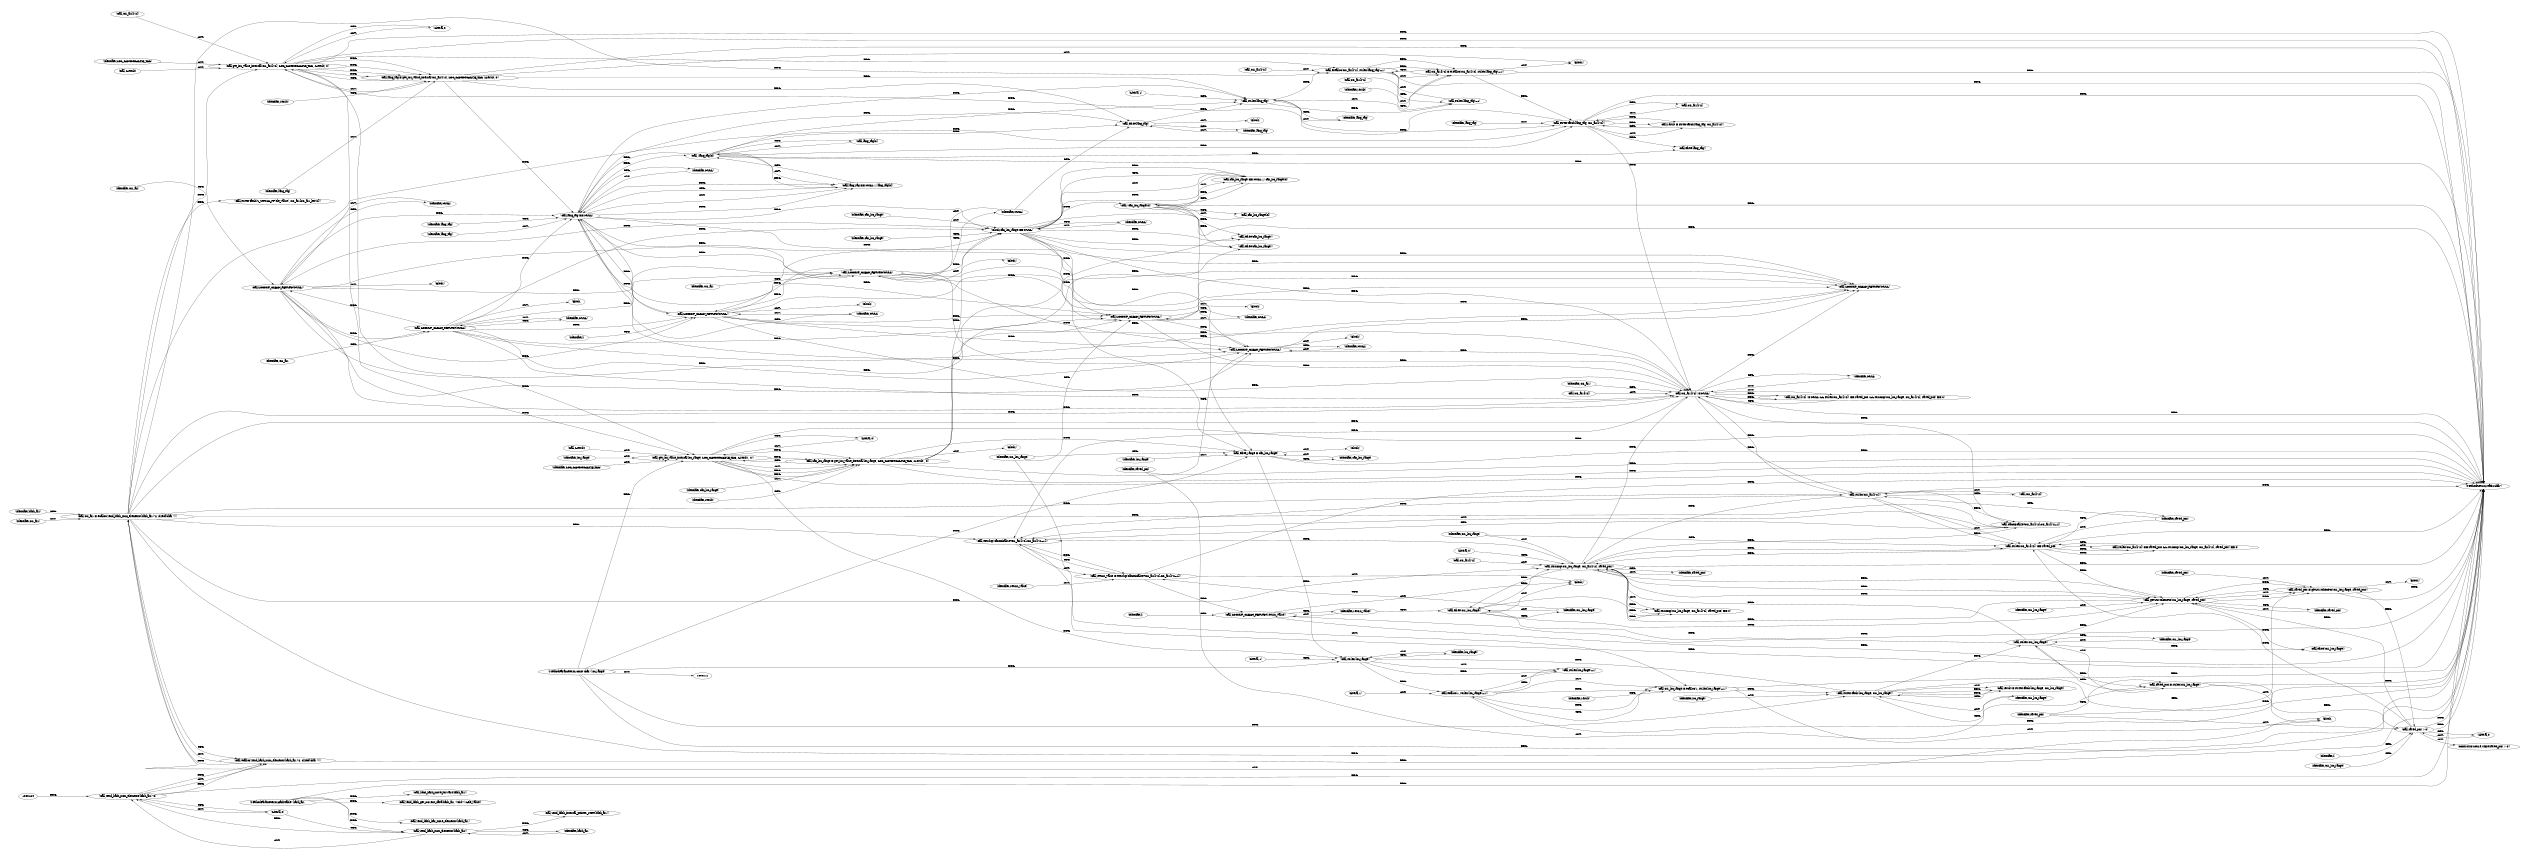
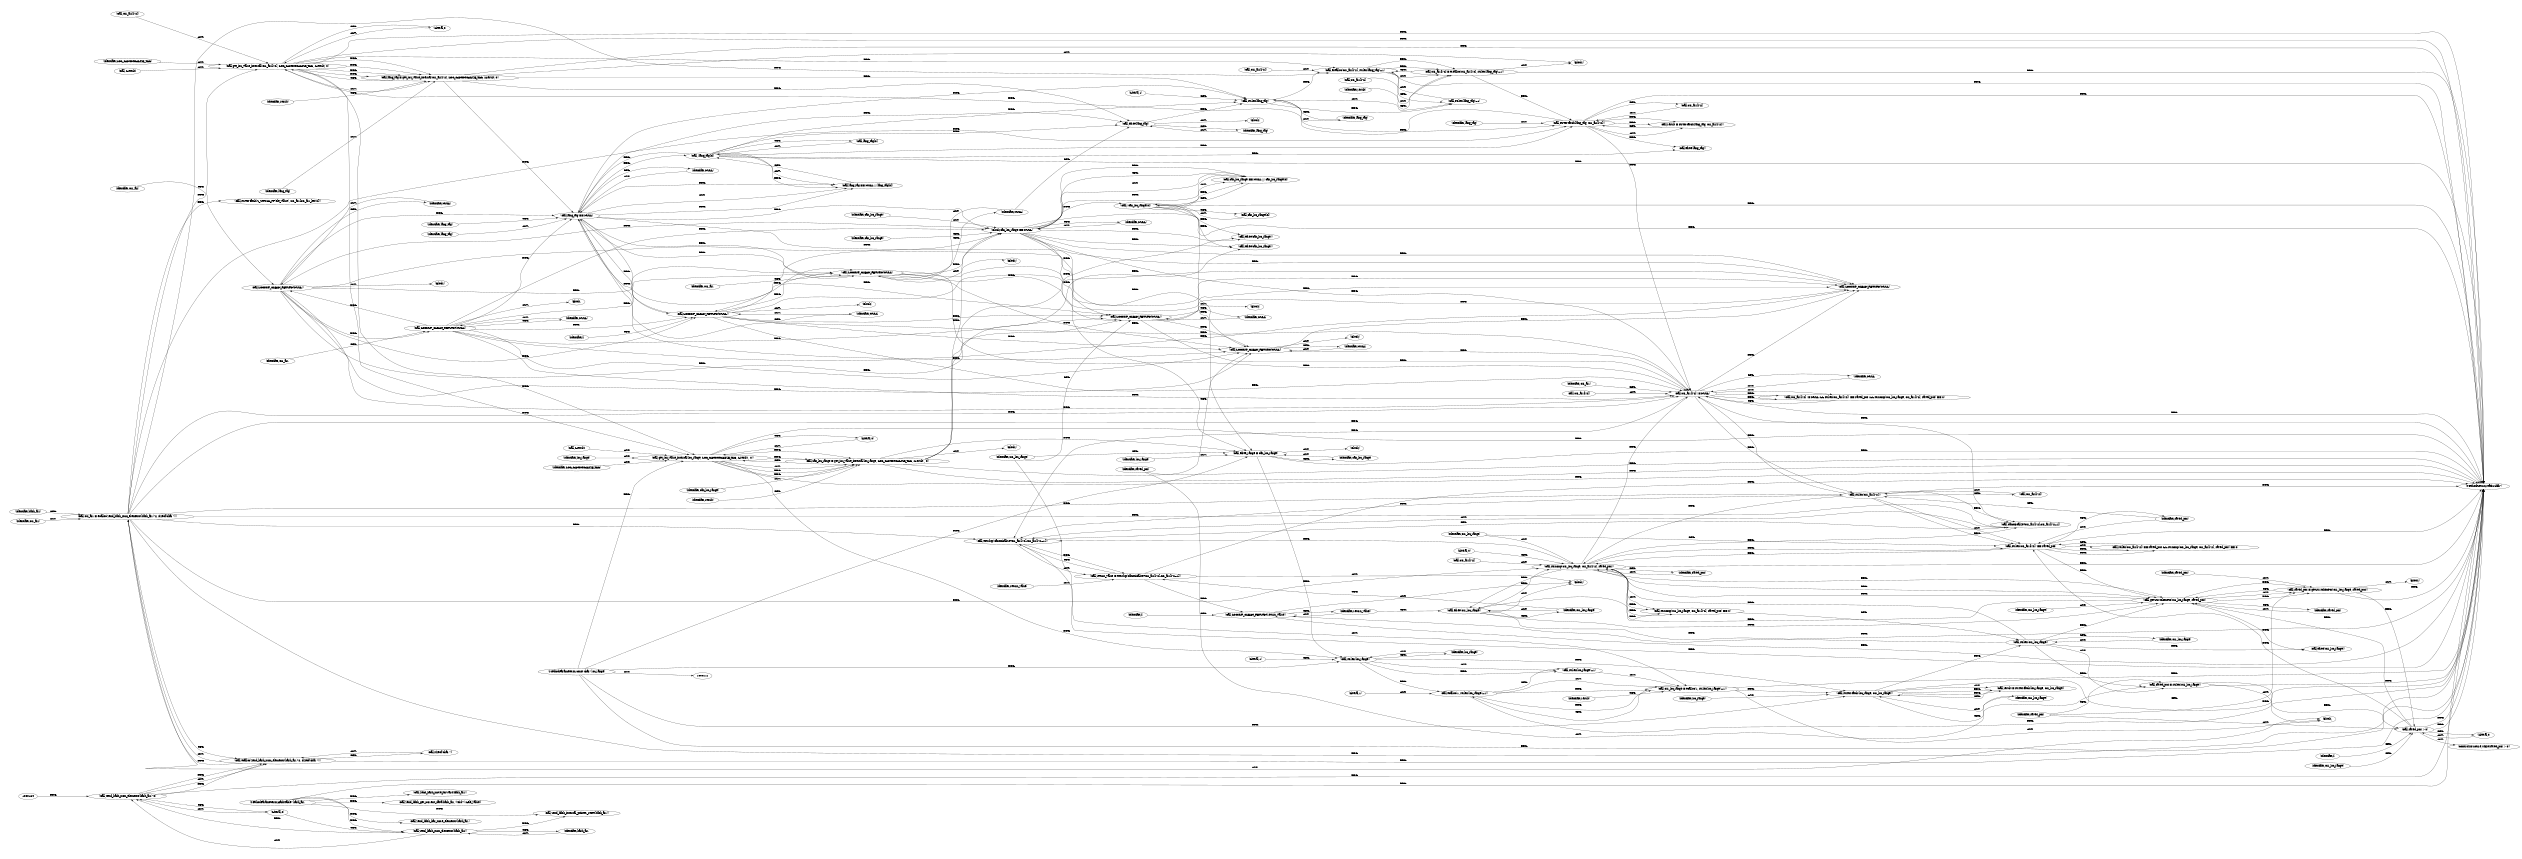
(709, 190) -> none
(1520, 681) -> (1638, 678)
(2092, 685) -> (1878, 621)
none -> (440, 752)
none -> (423, 814)
